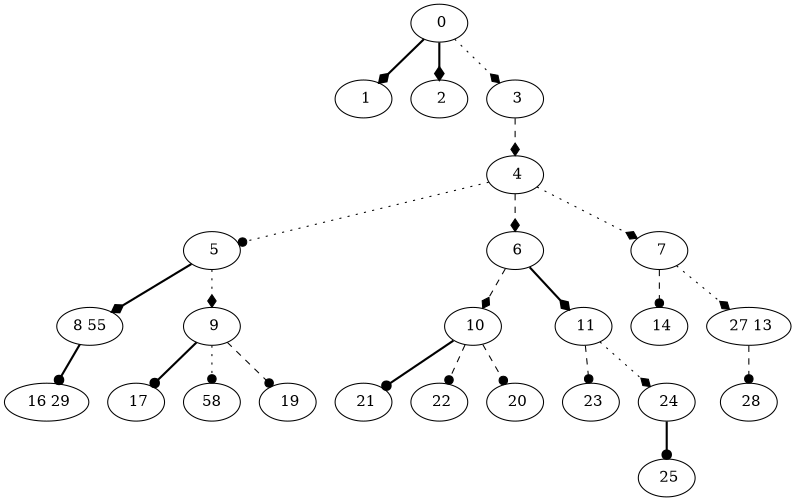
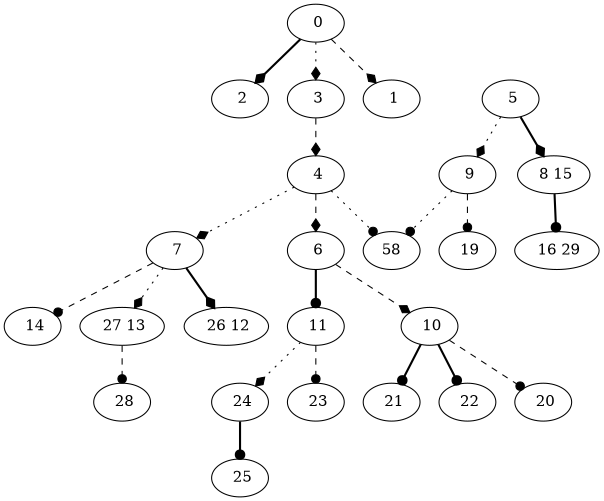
(406, 56) -> (349, 56)
(368, 212) -> (351, 210)
(545, 284) -> (316, 284)
(90, 326) -> (554, 175)
none -> (226, 326)
(458, 360) -> (447, 360)
(136, 402) -> none
